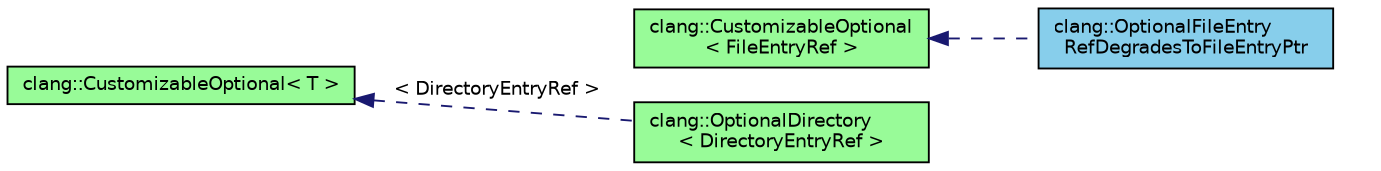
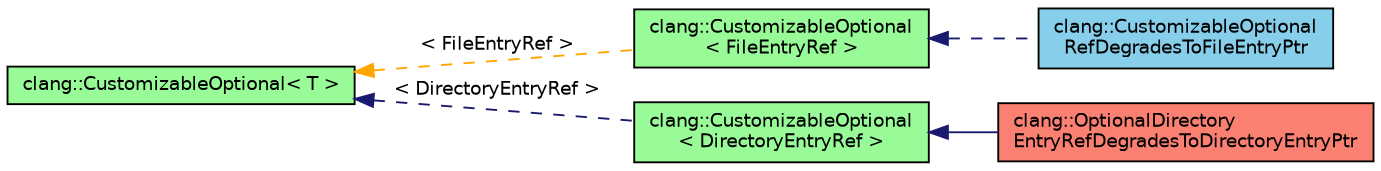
(1186, 38) -> (1186, 38)
none -> (504, 60)
(782, 132) -> (782, 132)
none -> (1186, 132)
